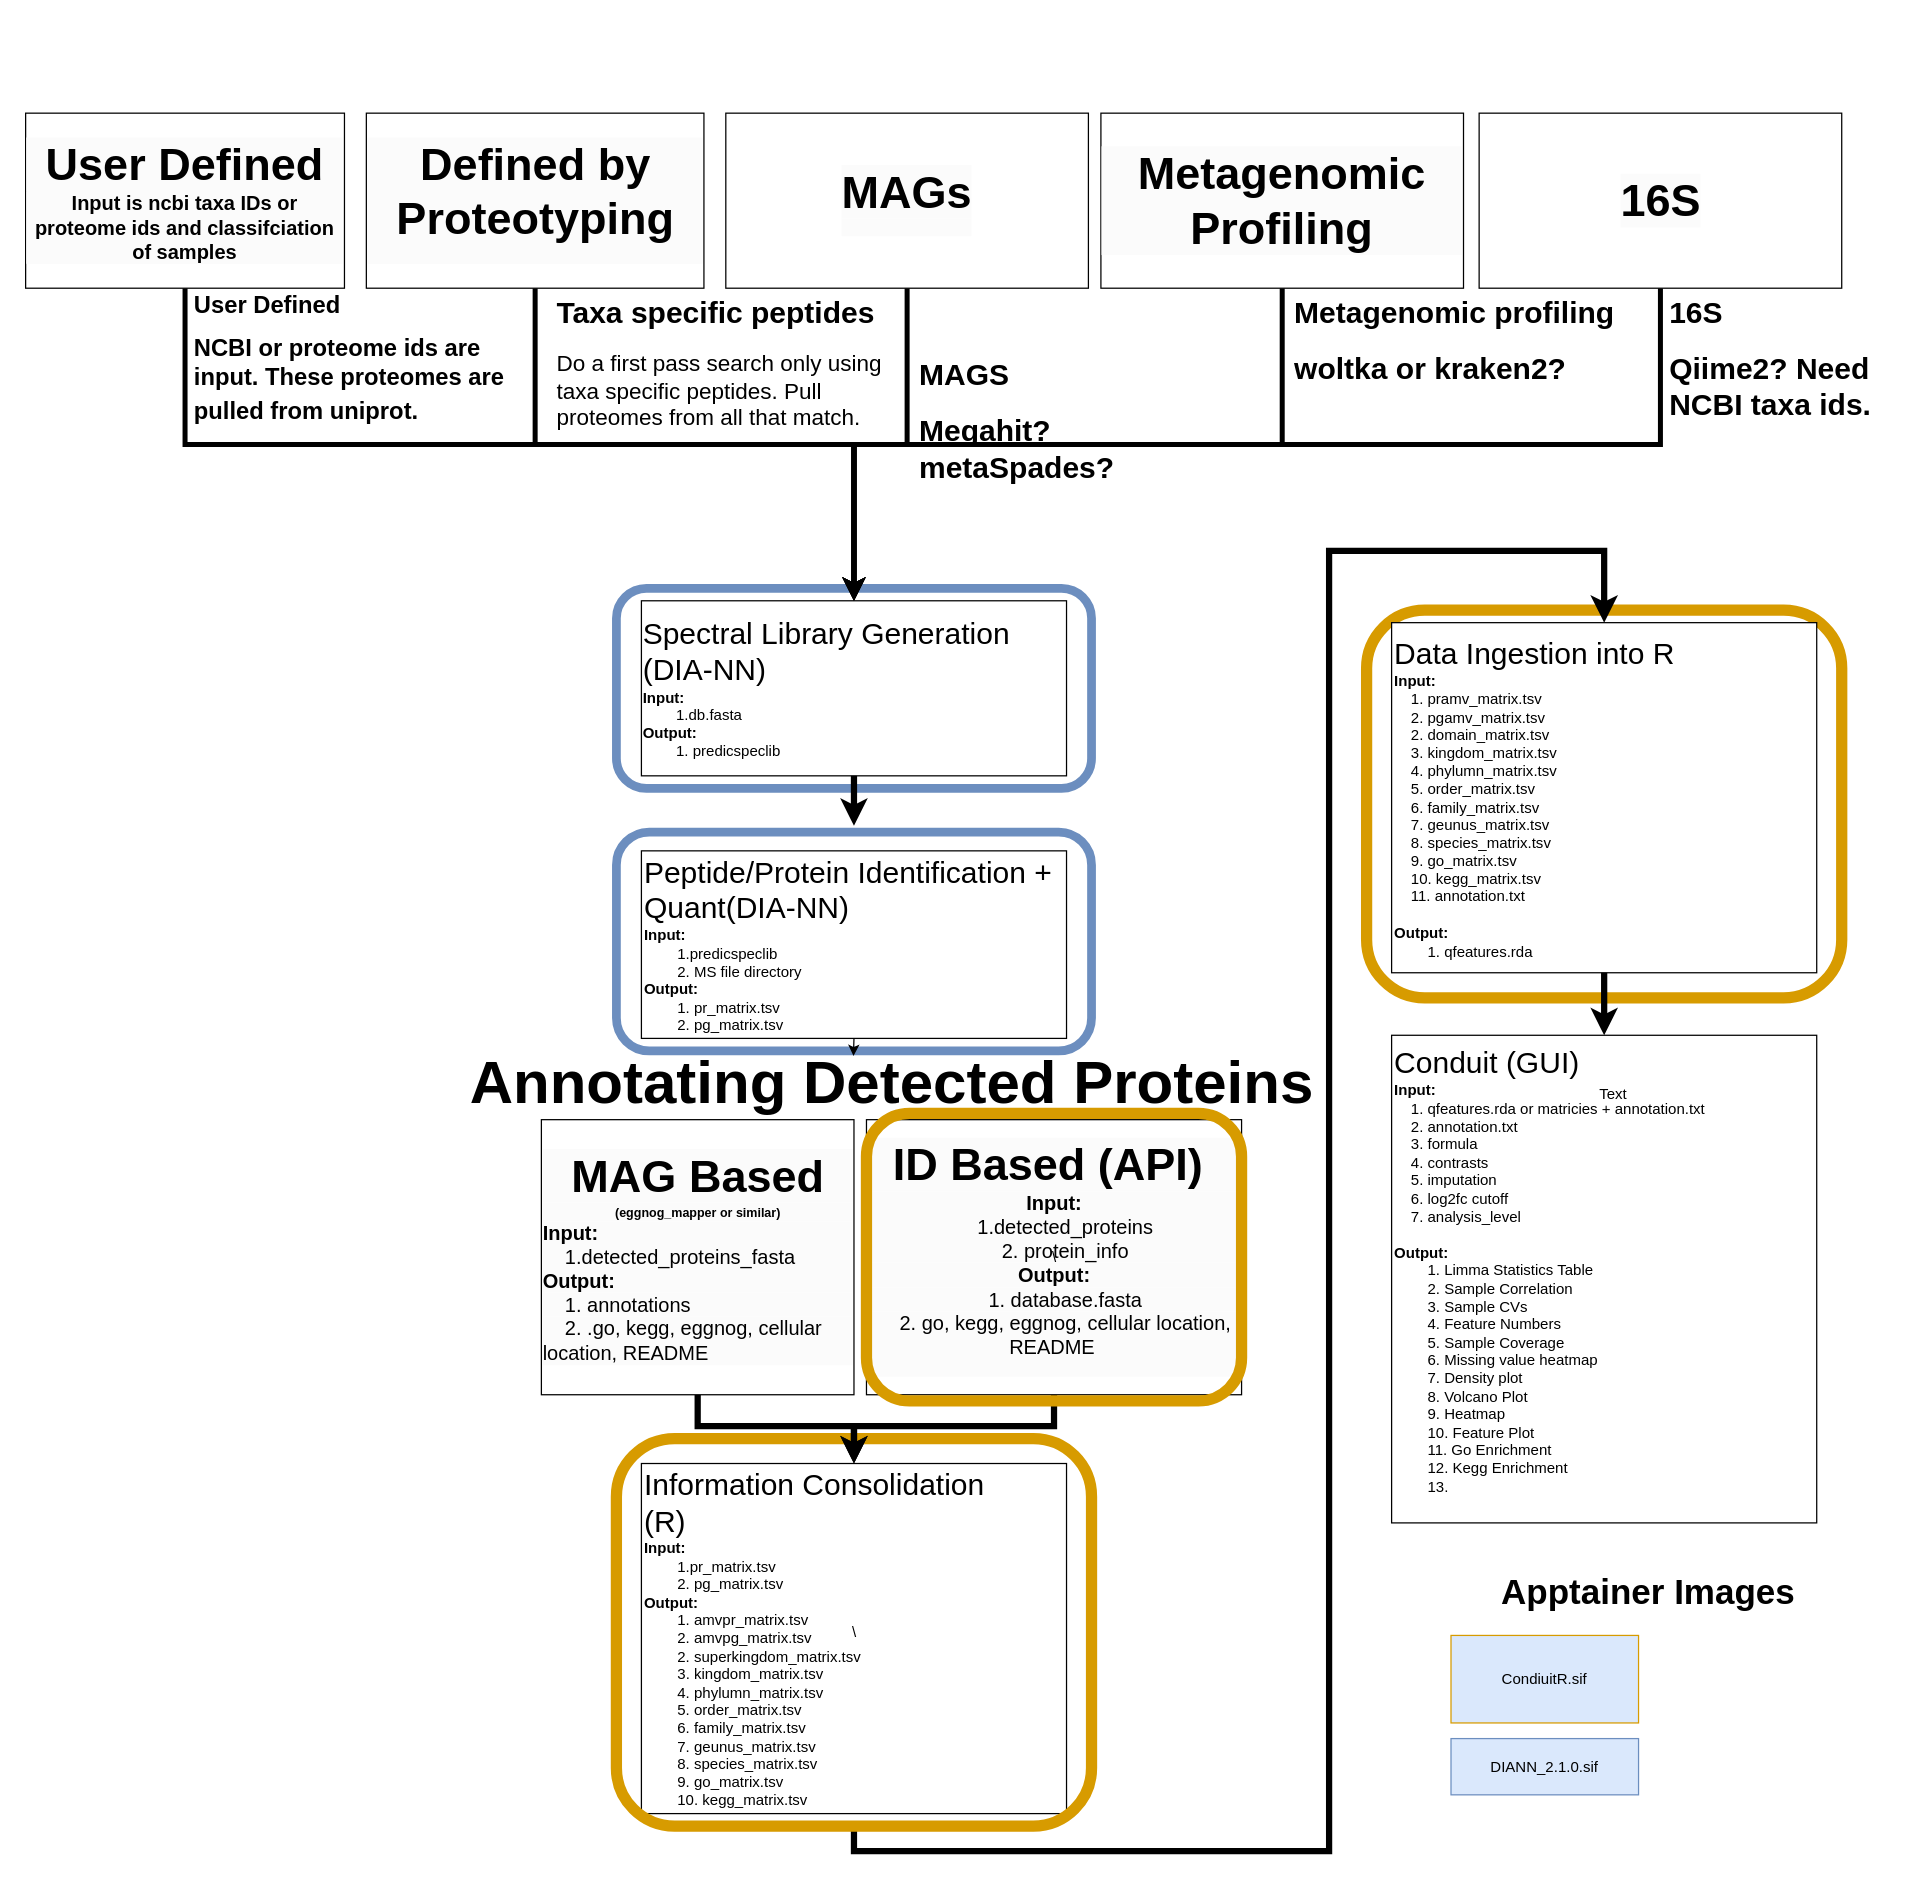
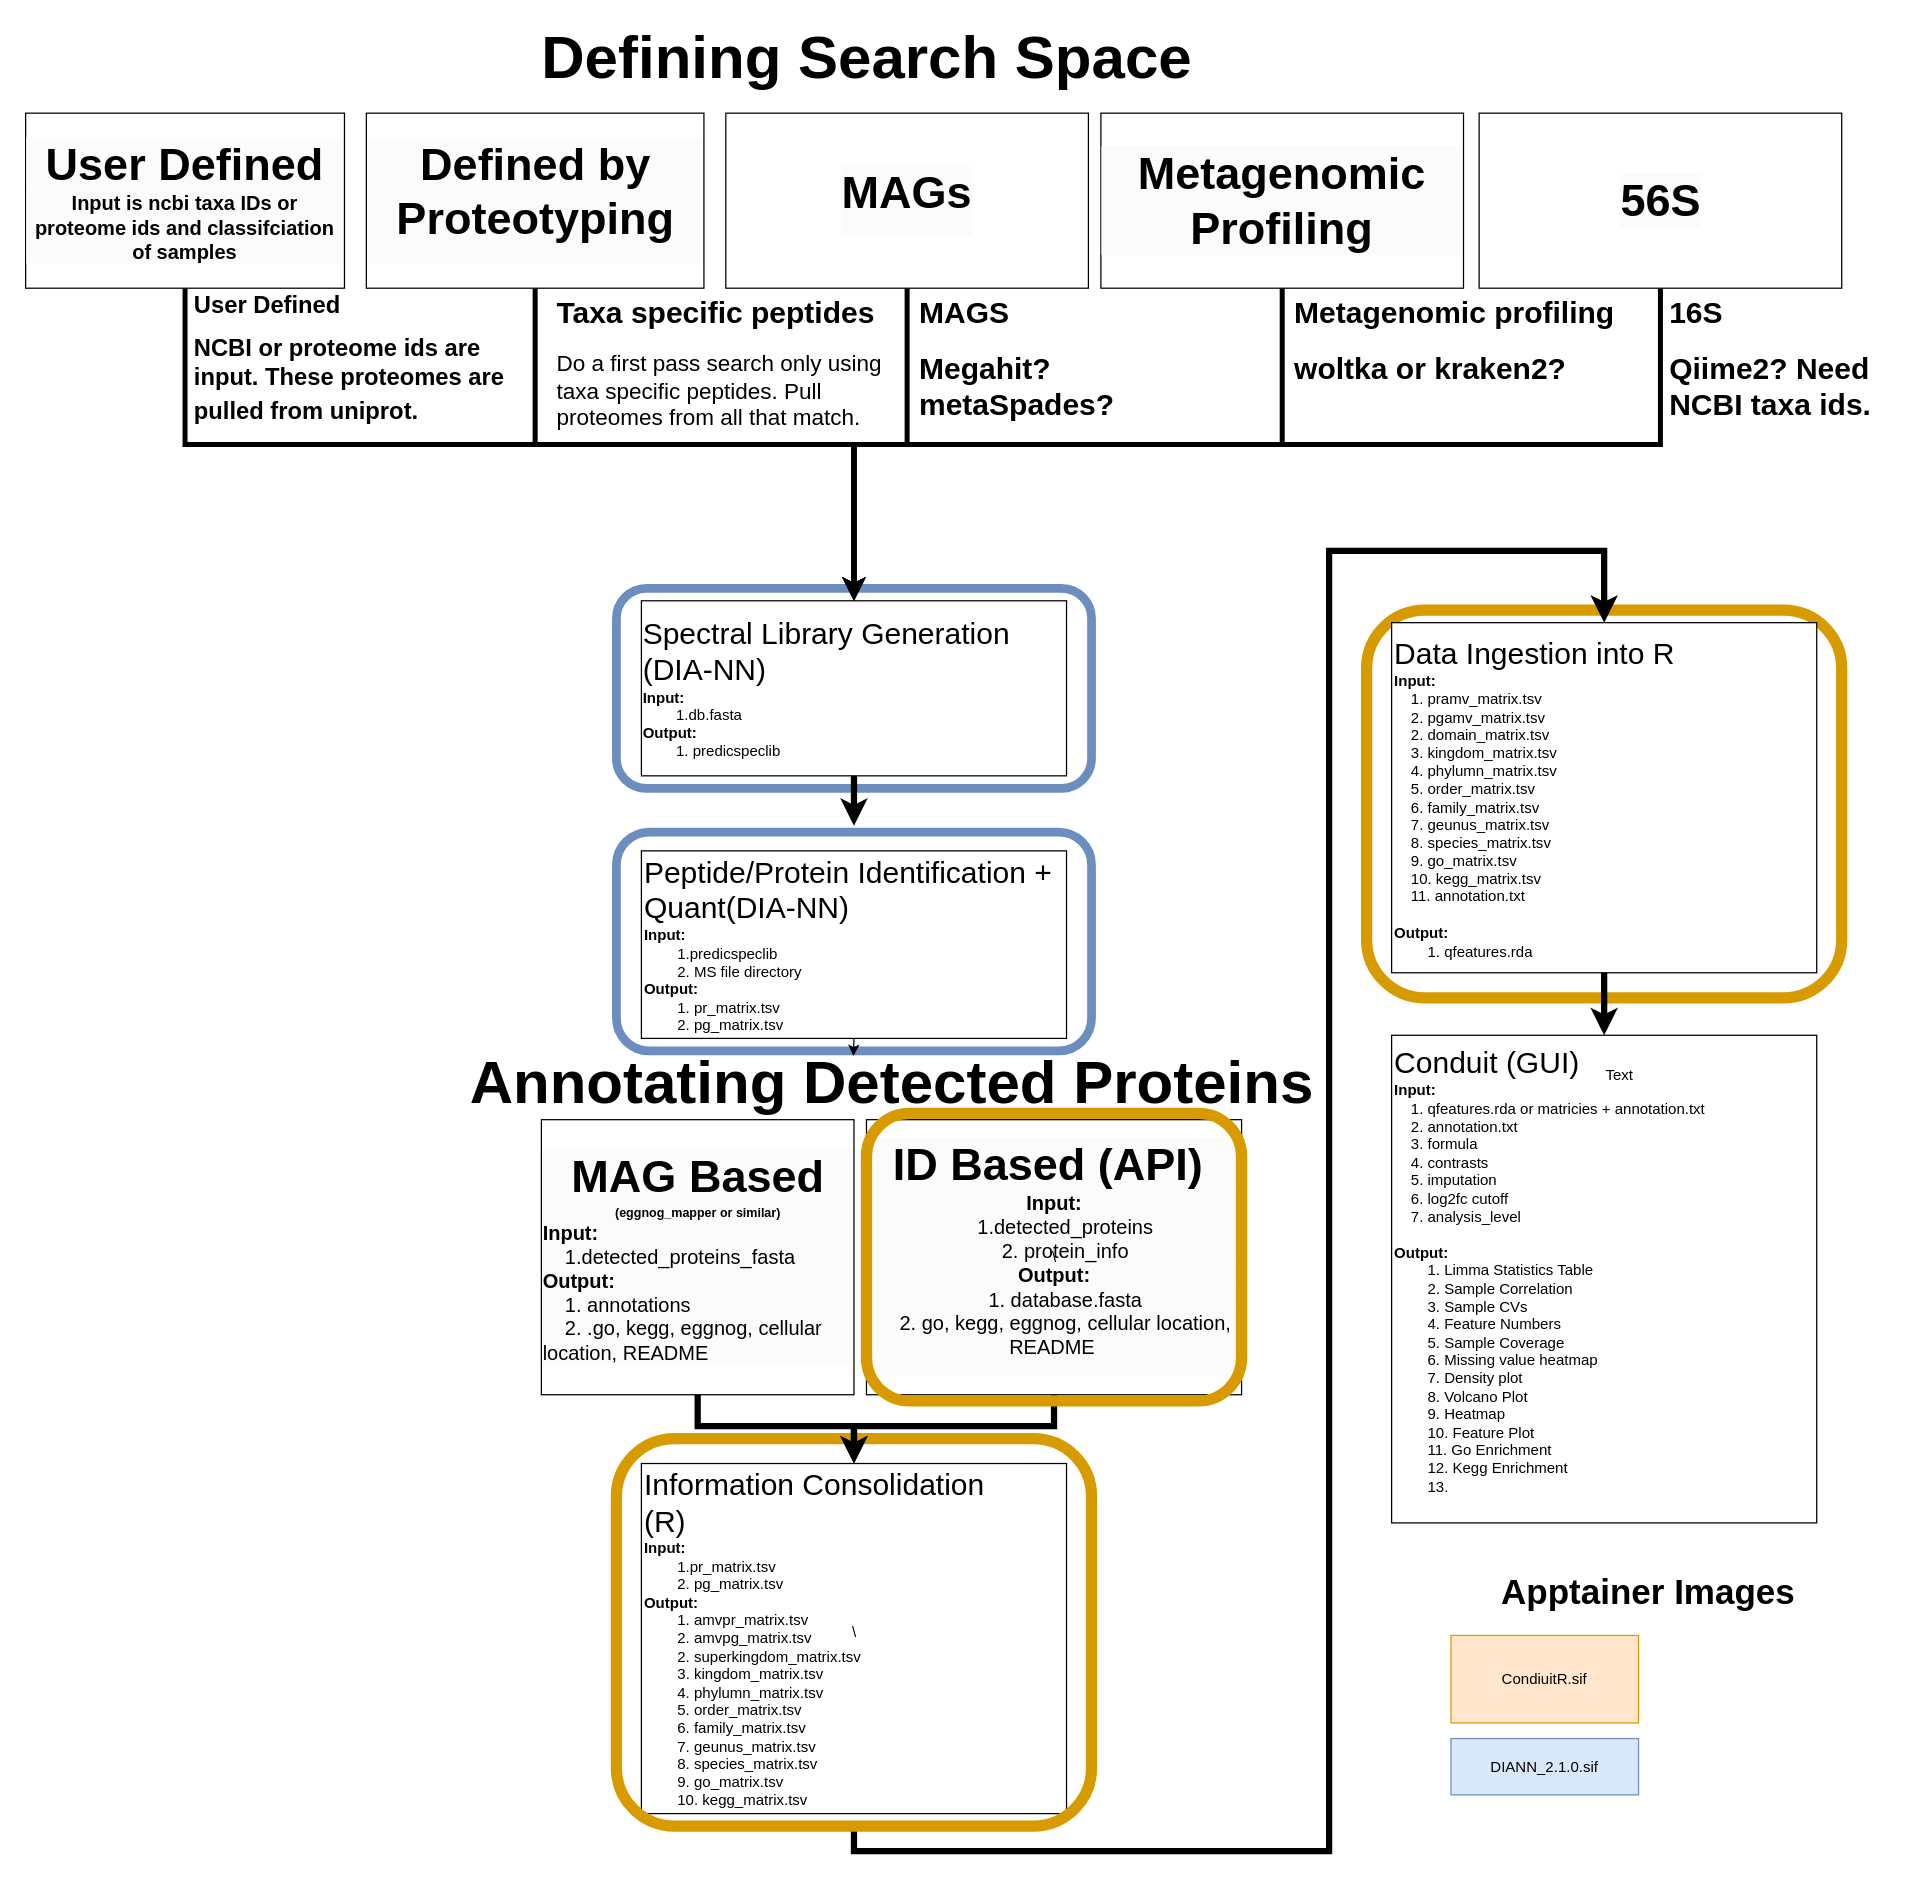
none -> (866, 57)
(1661, 201) -> (1661, 201)
(1082, 426) -> (1082, 363)
(1613, 1094) -> (1619, 1076)
(1544, 1679) -> (1544, 1679)
